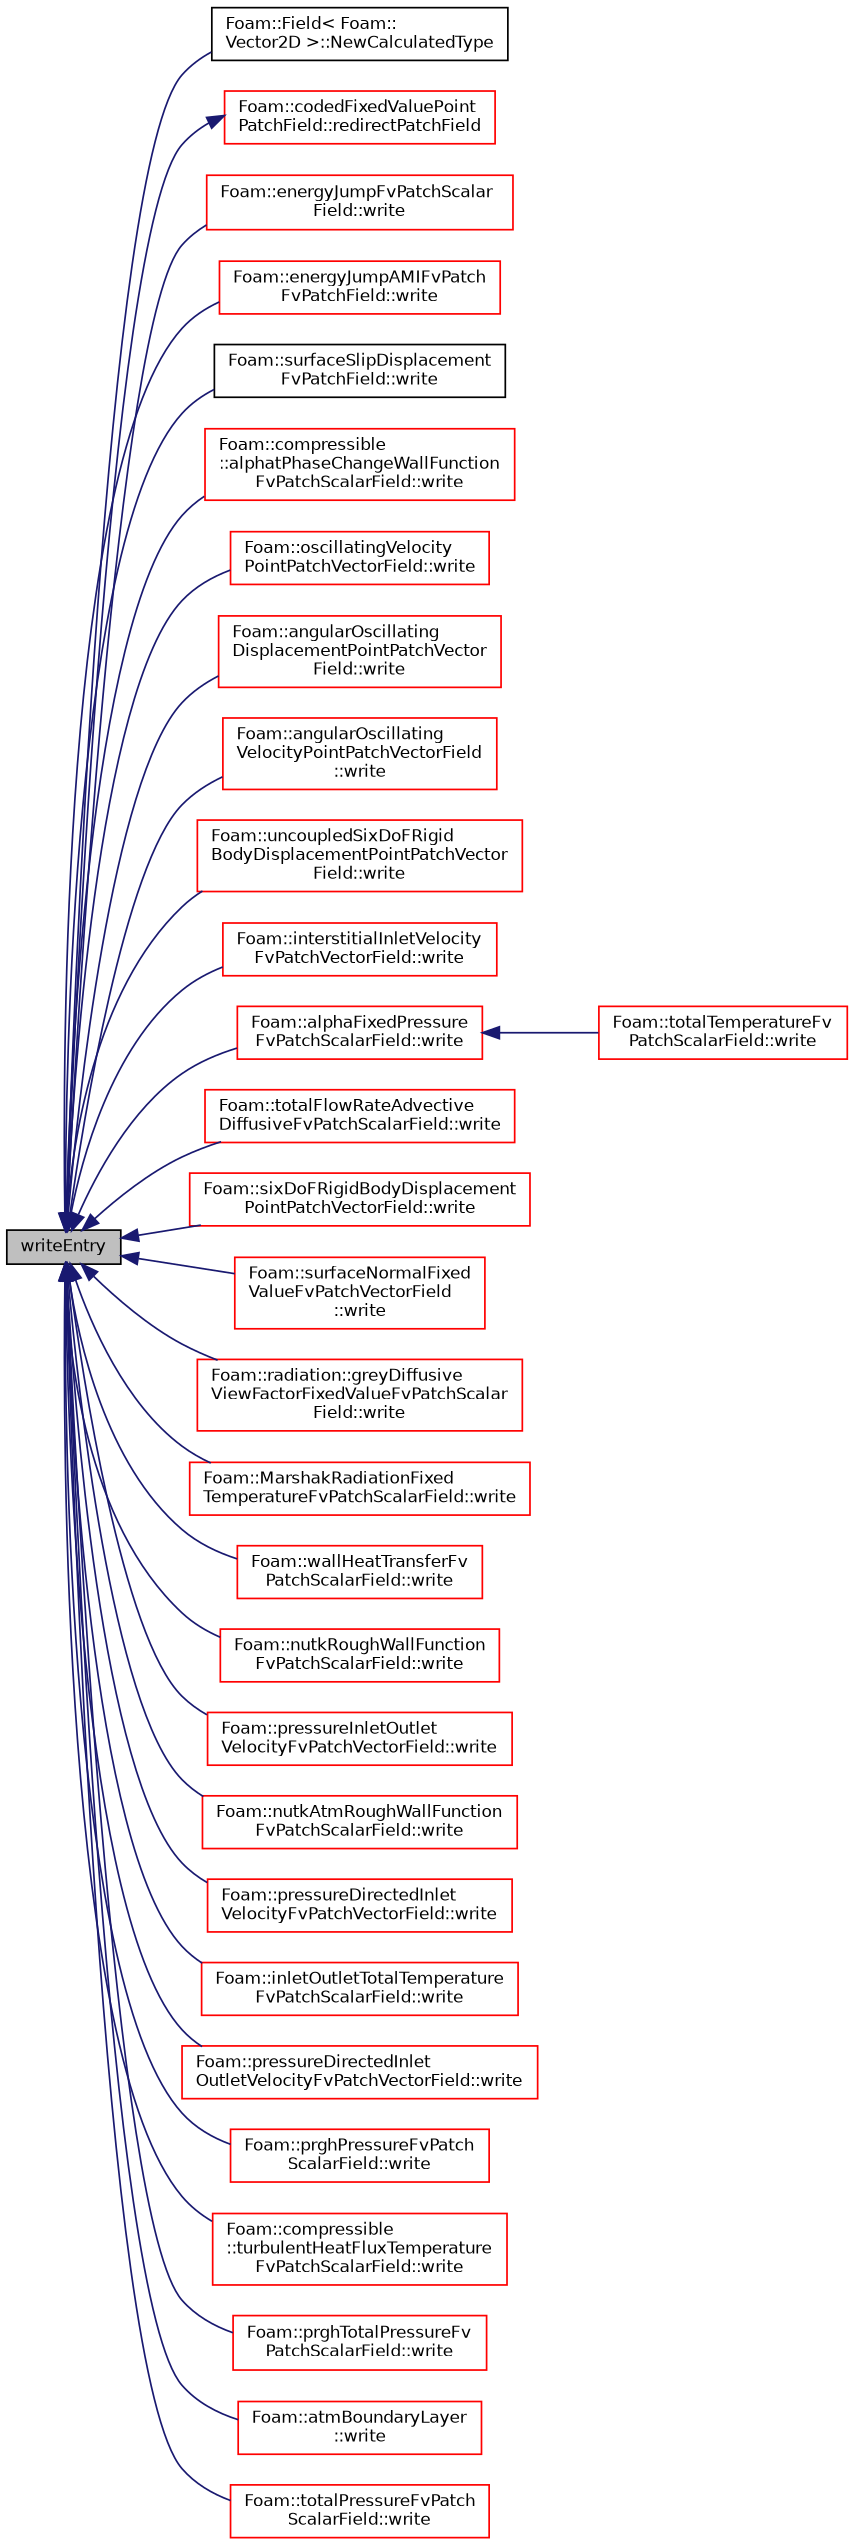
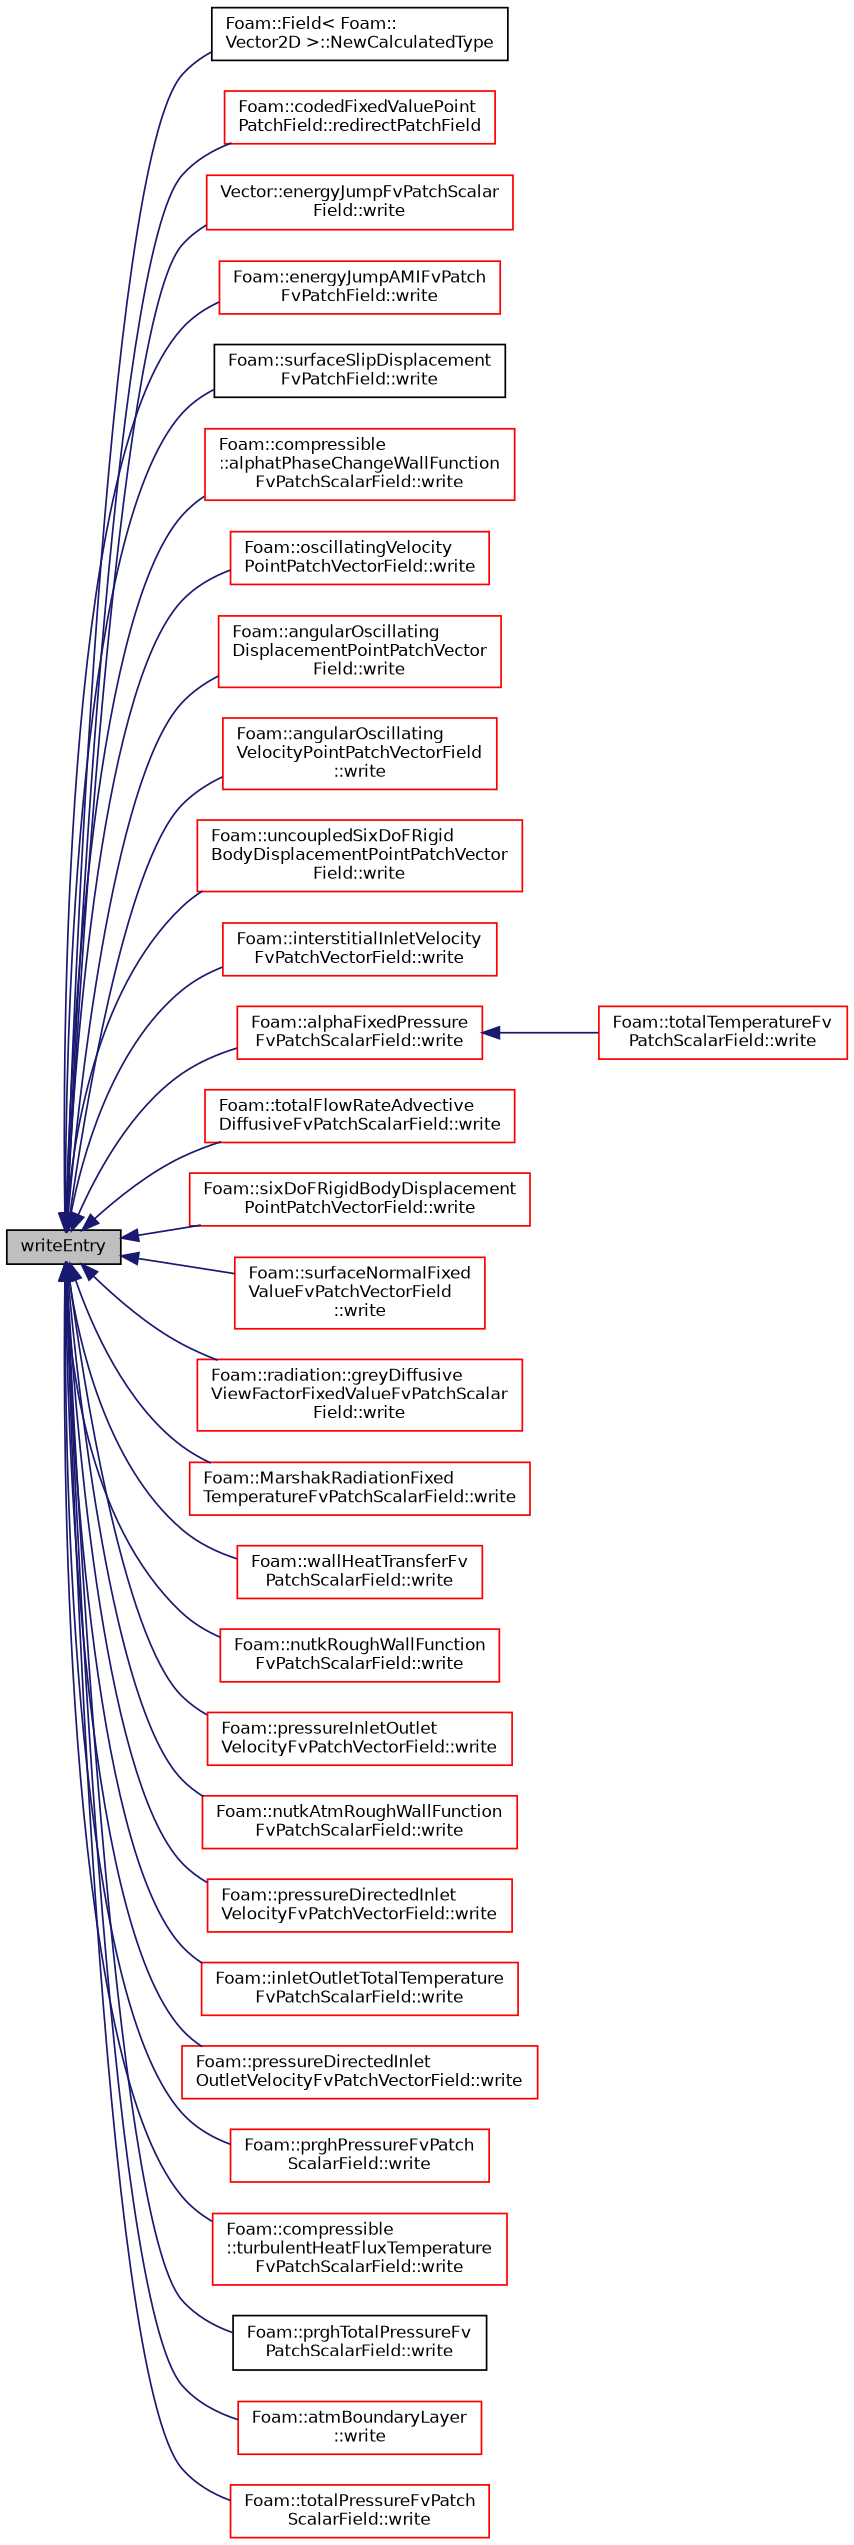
(360, 202) -> (360, 202)
(98, 666) -> (130, 385)
(360, 2343) -> (360, 2343)
